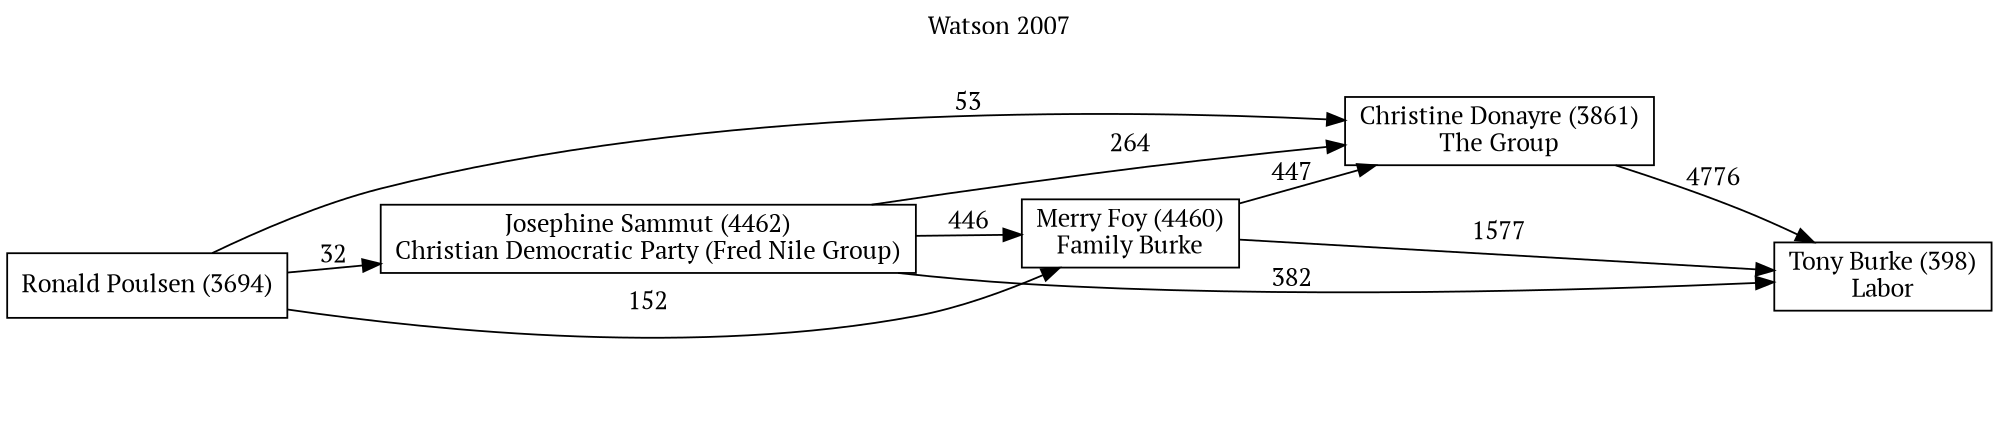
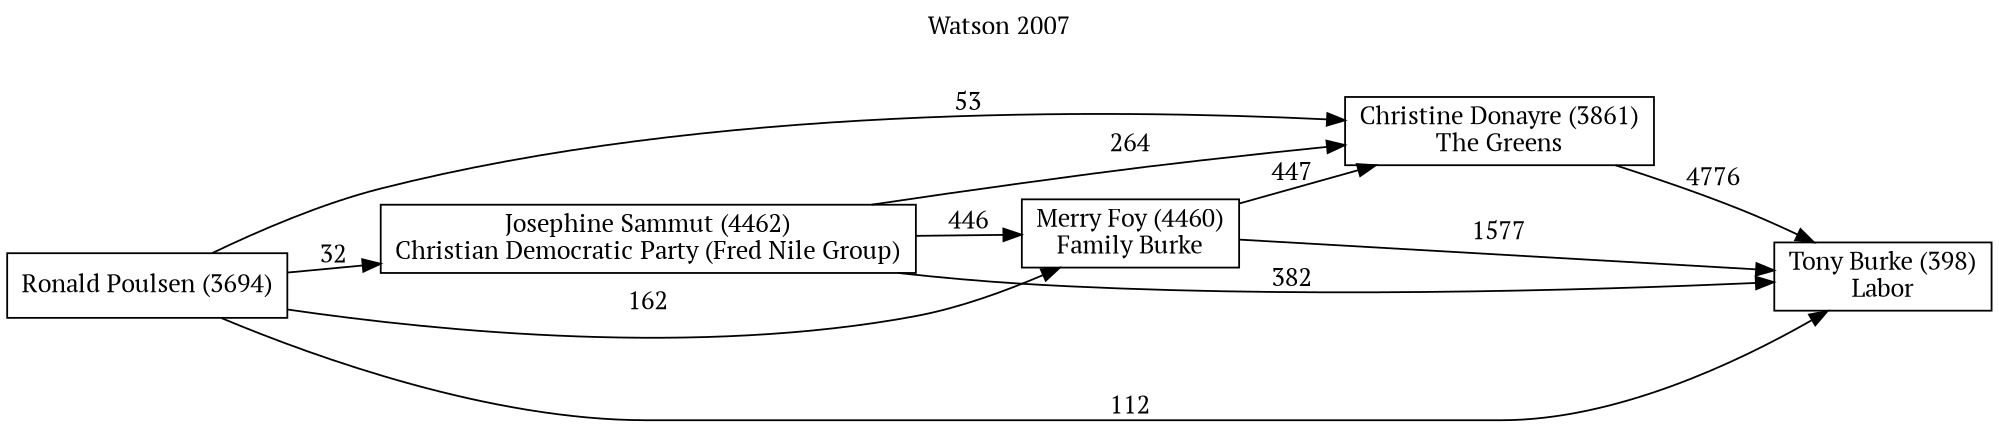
(1500, 131) -> (1500, 131)
(648, 303) -> (648, 303)
none -> (1019, 420)
